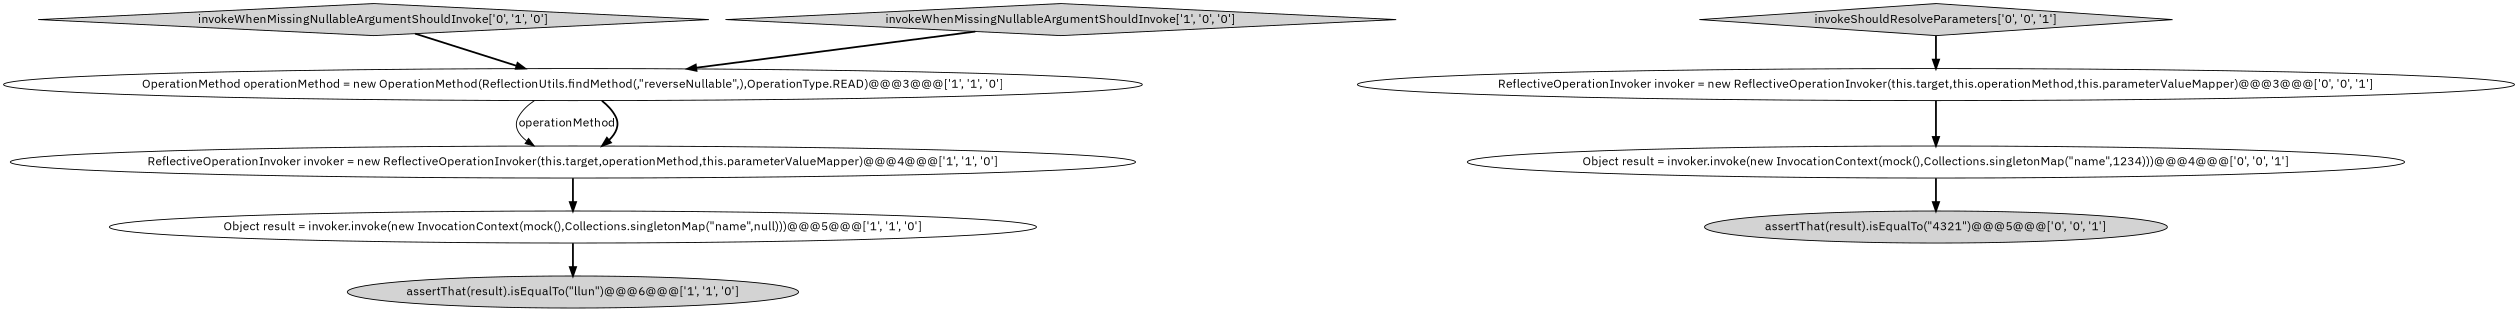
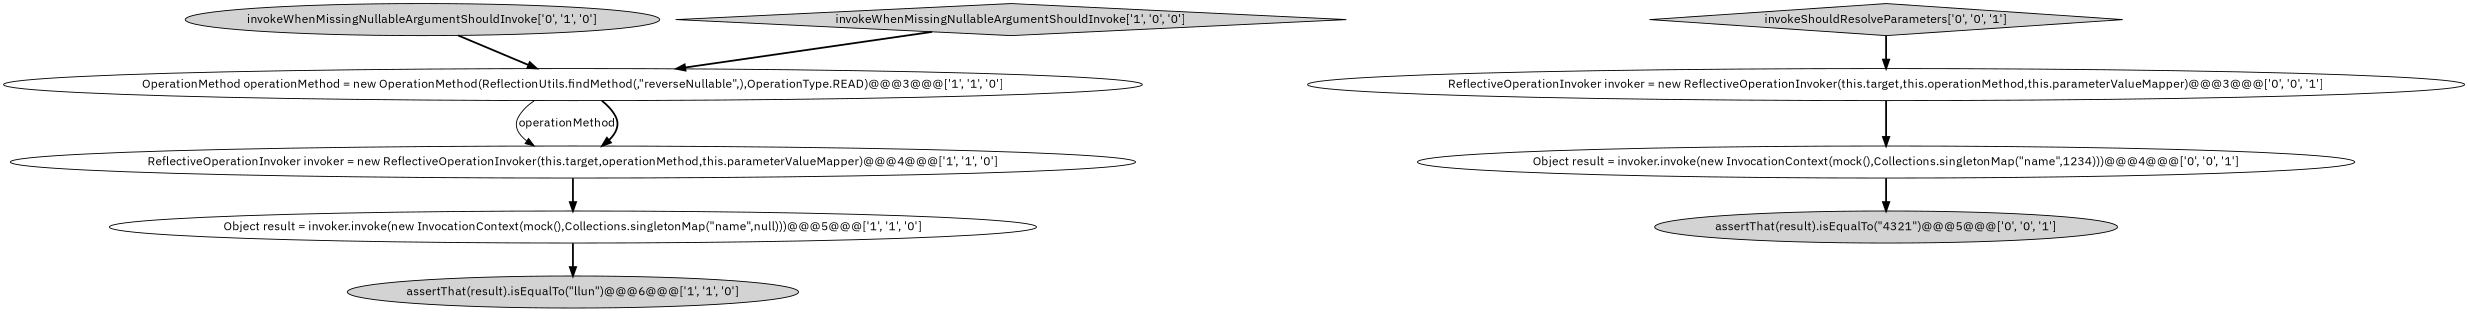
(374, 20) -> (422, 20)
